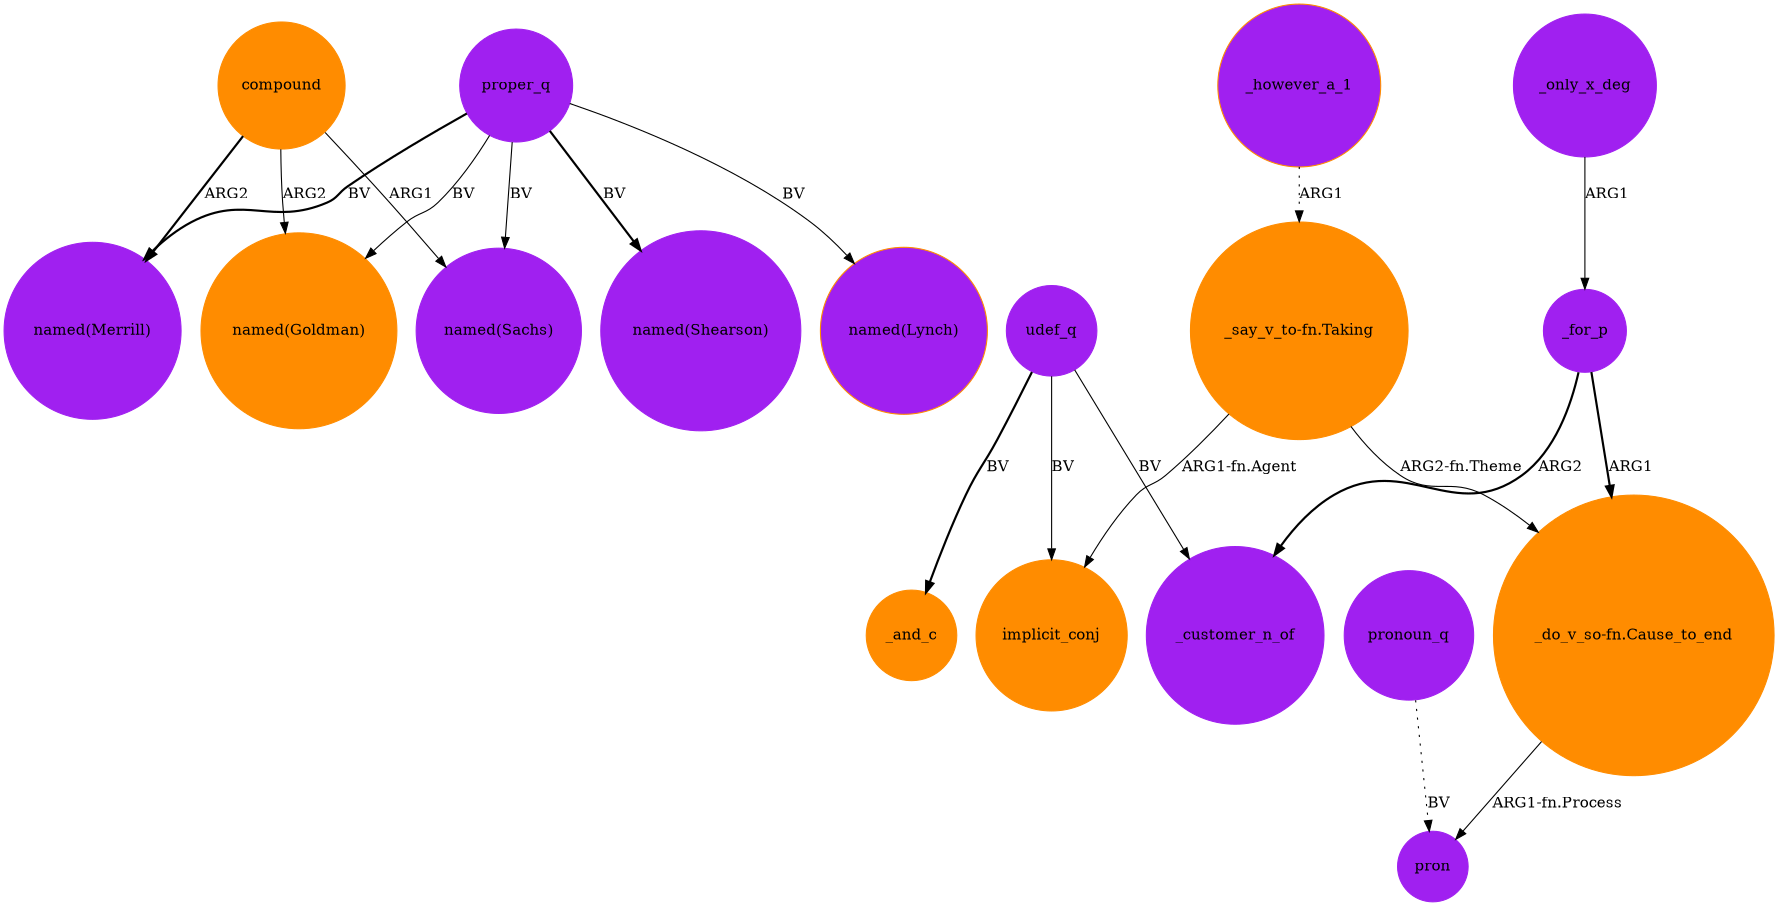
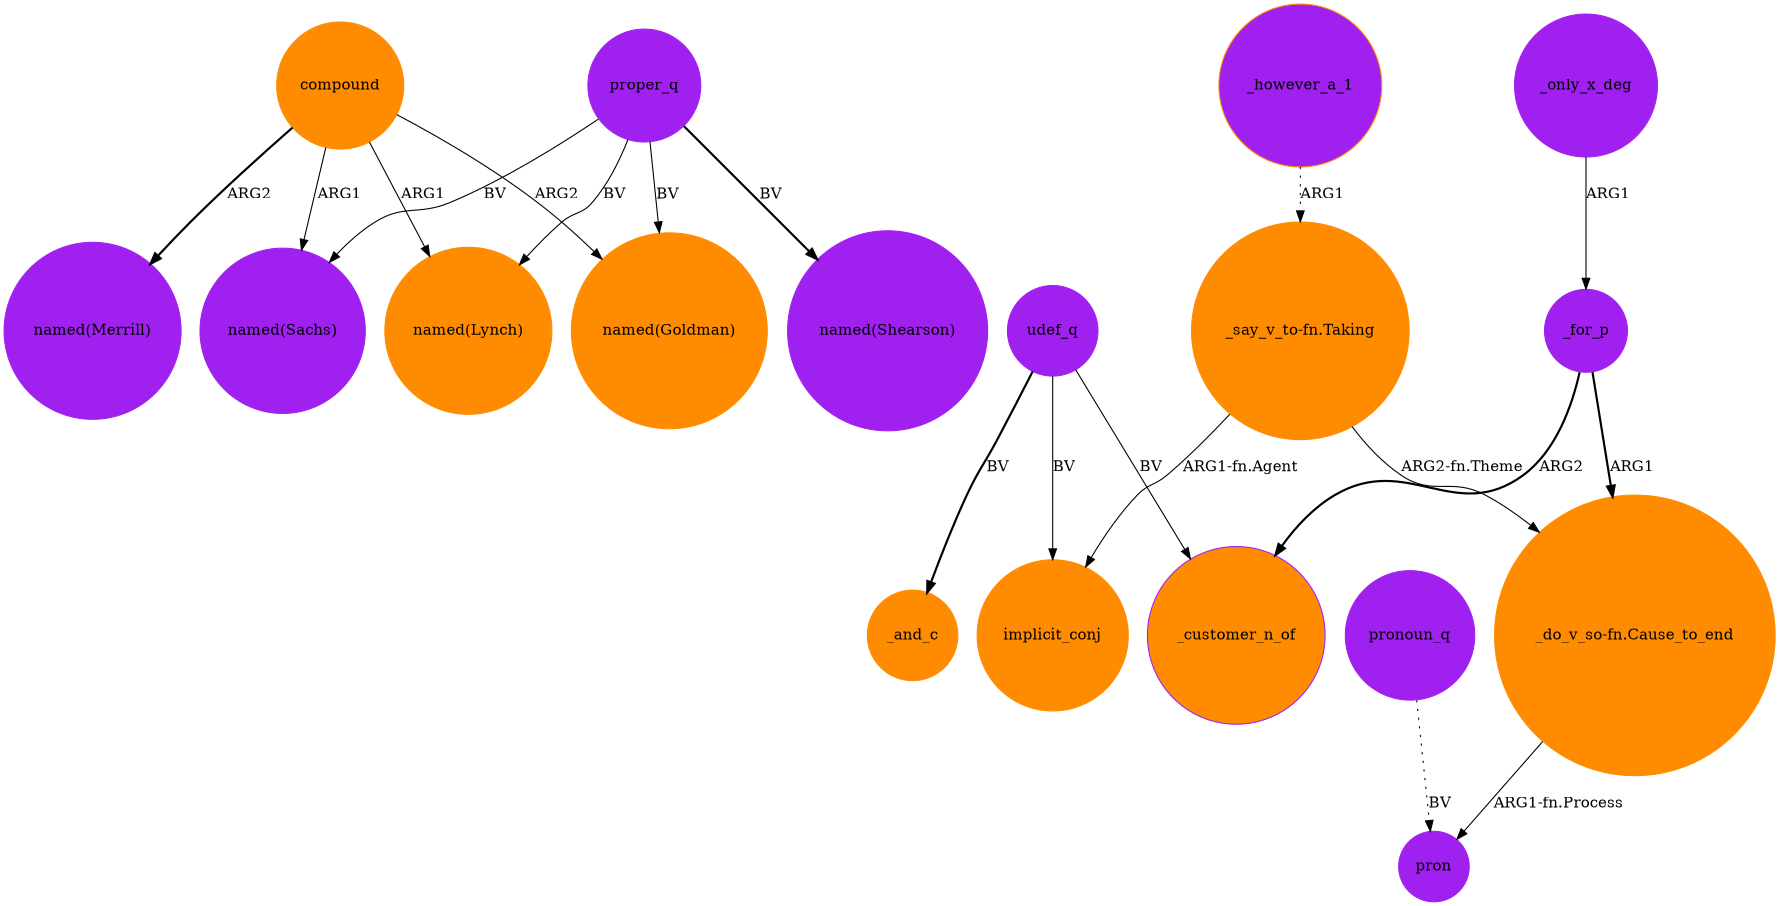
none -> (397, 194)
(317, 206) -> none
(904, 331) -> (468, 331)
(1235, 635) -> (1236, 635)
